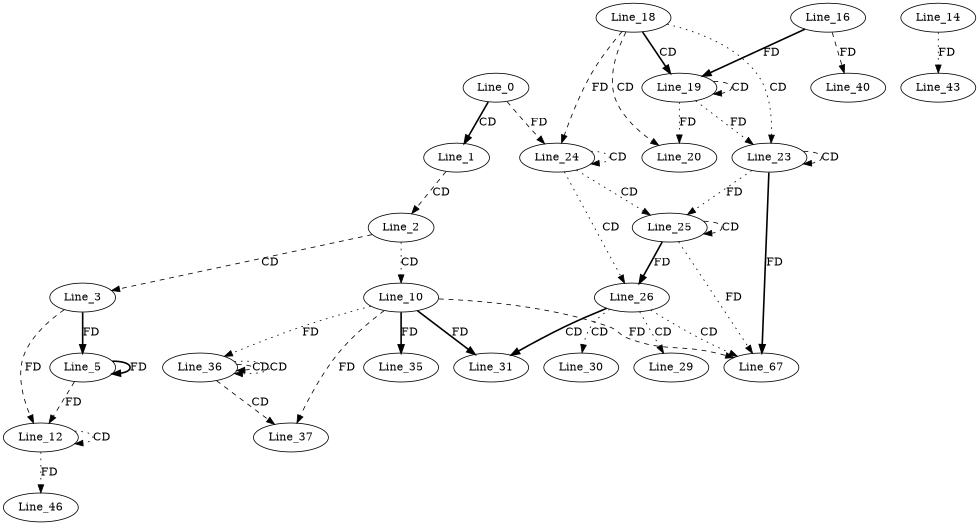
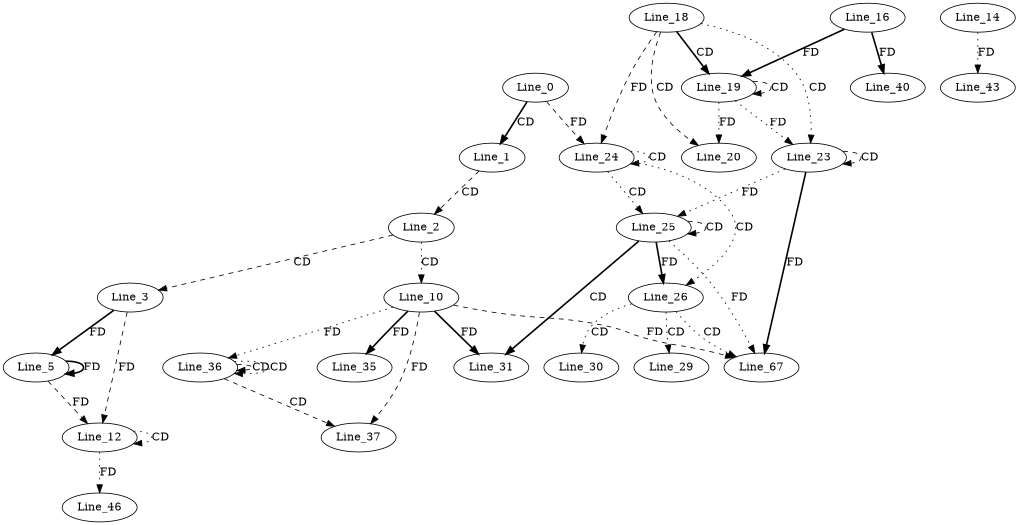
(837, 49) -> (877, 49)
(562, 328) -> (576, 295)
